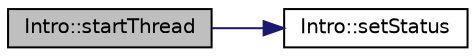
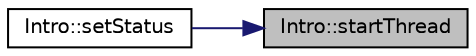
(237, 28) -> (217, 28)
